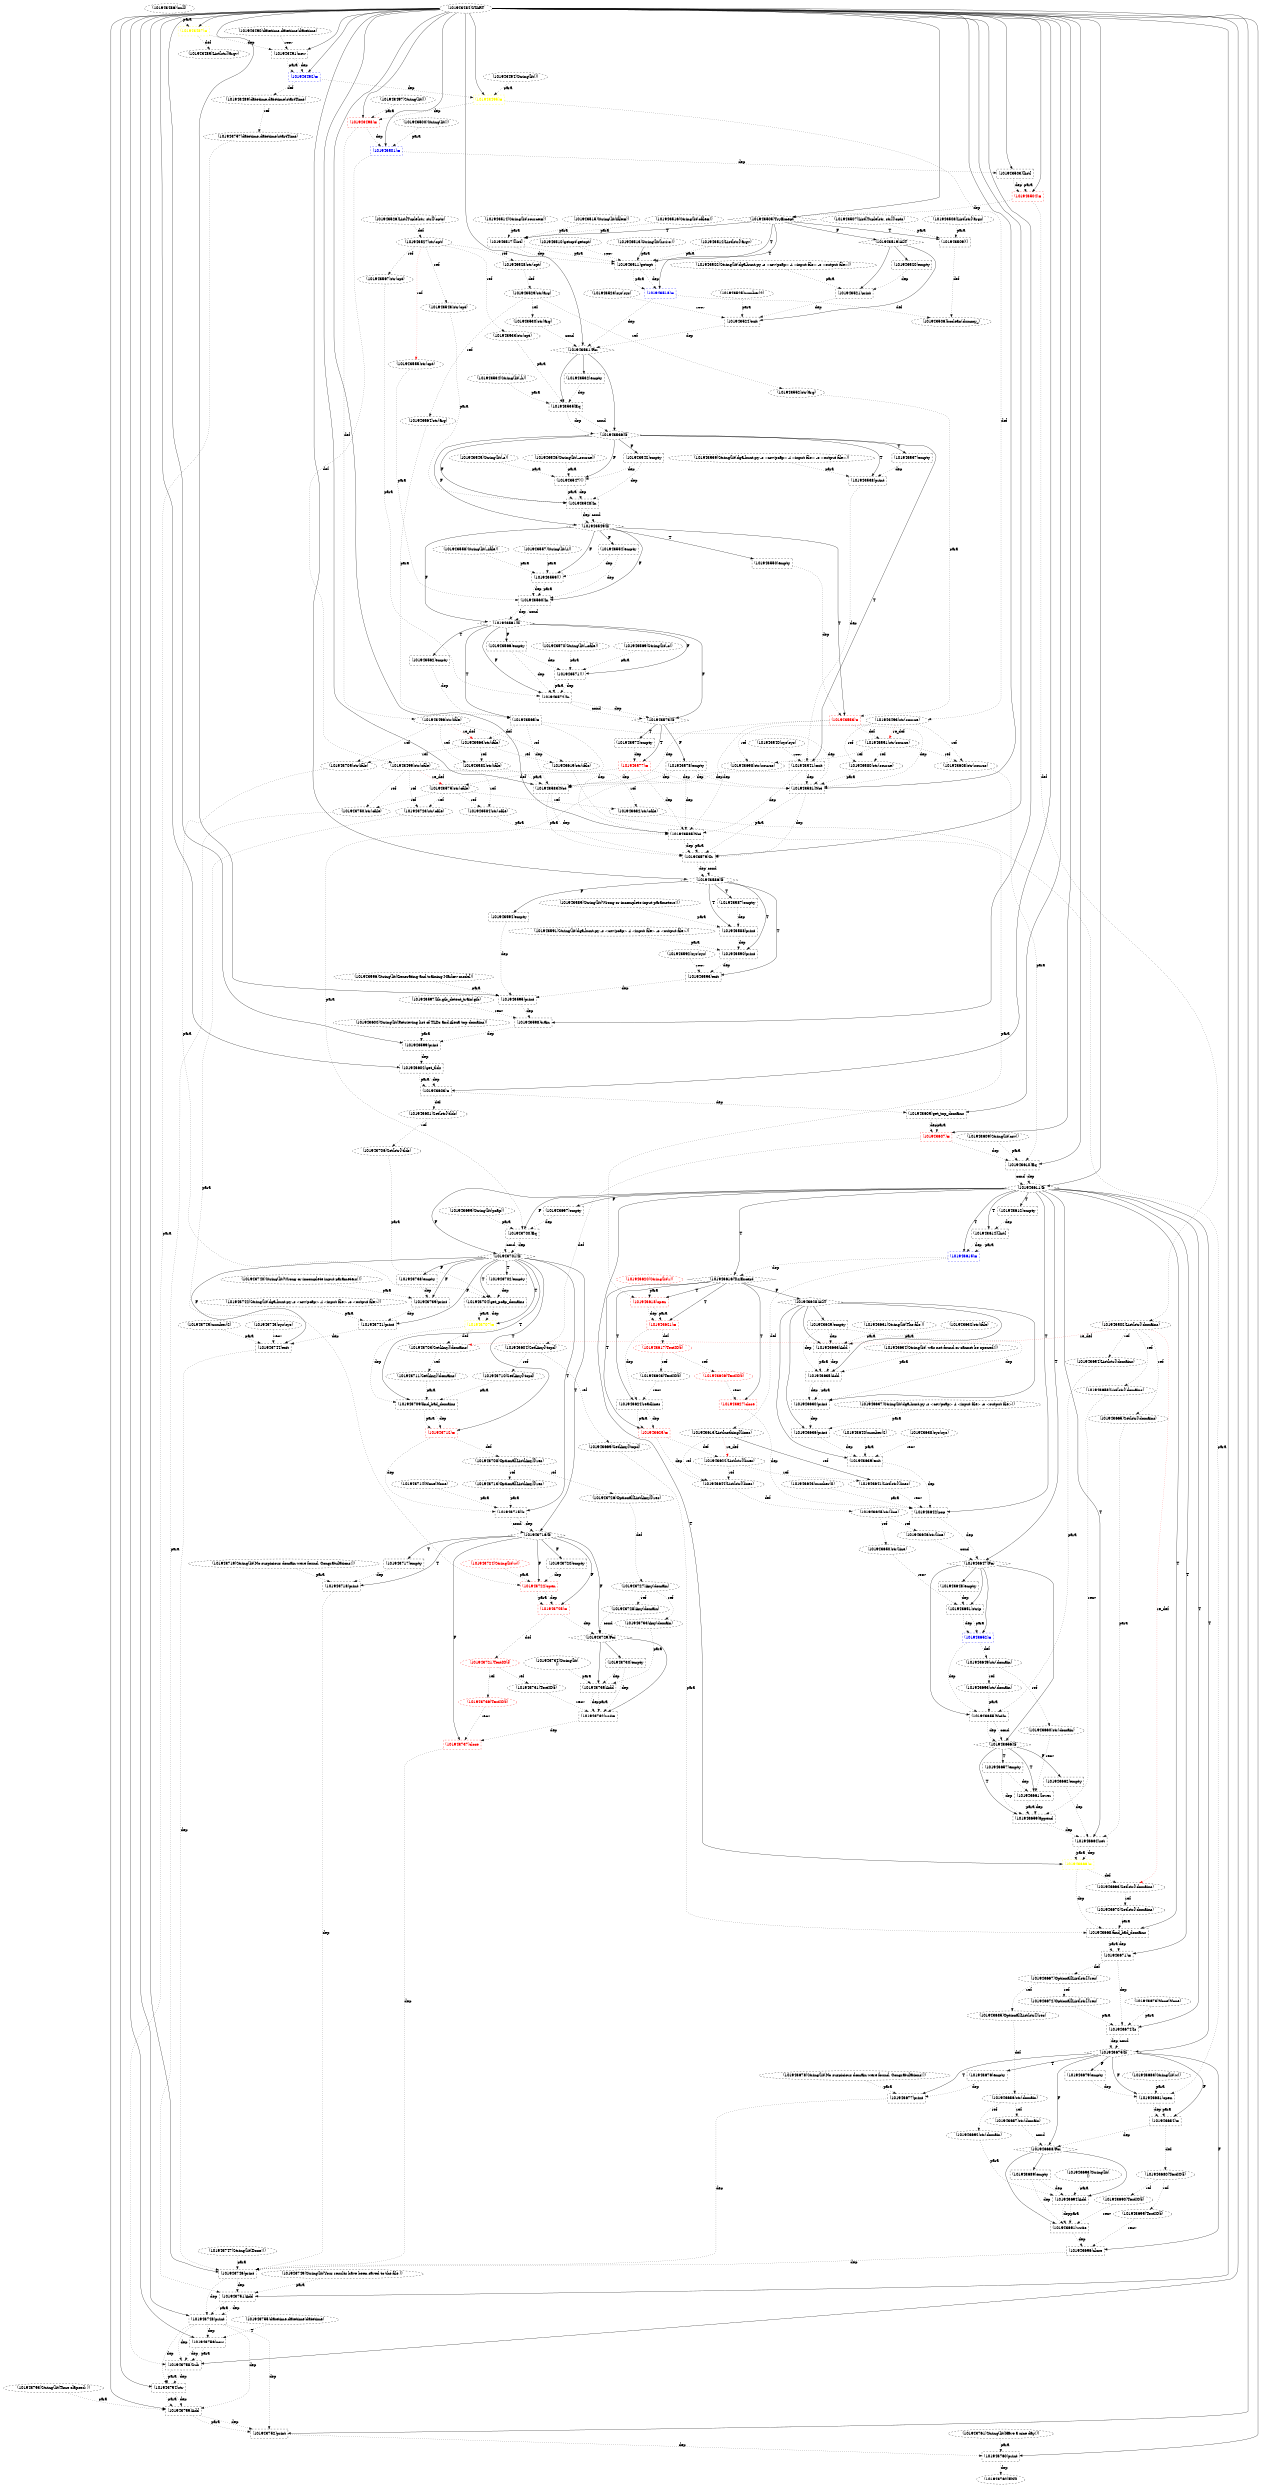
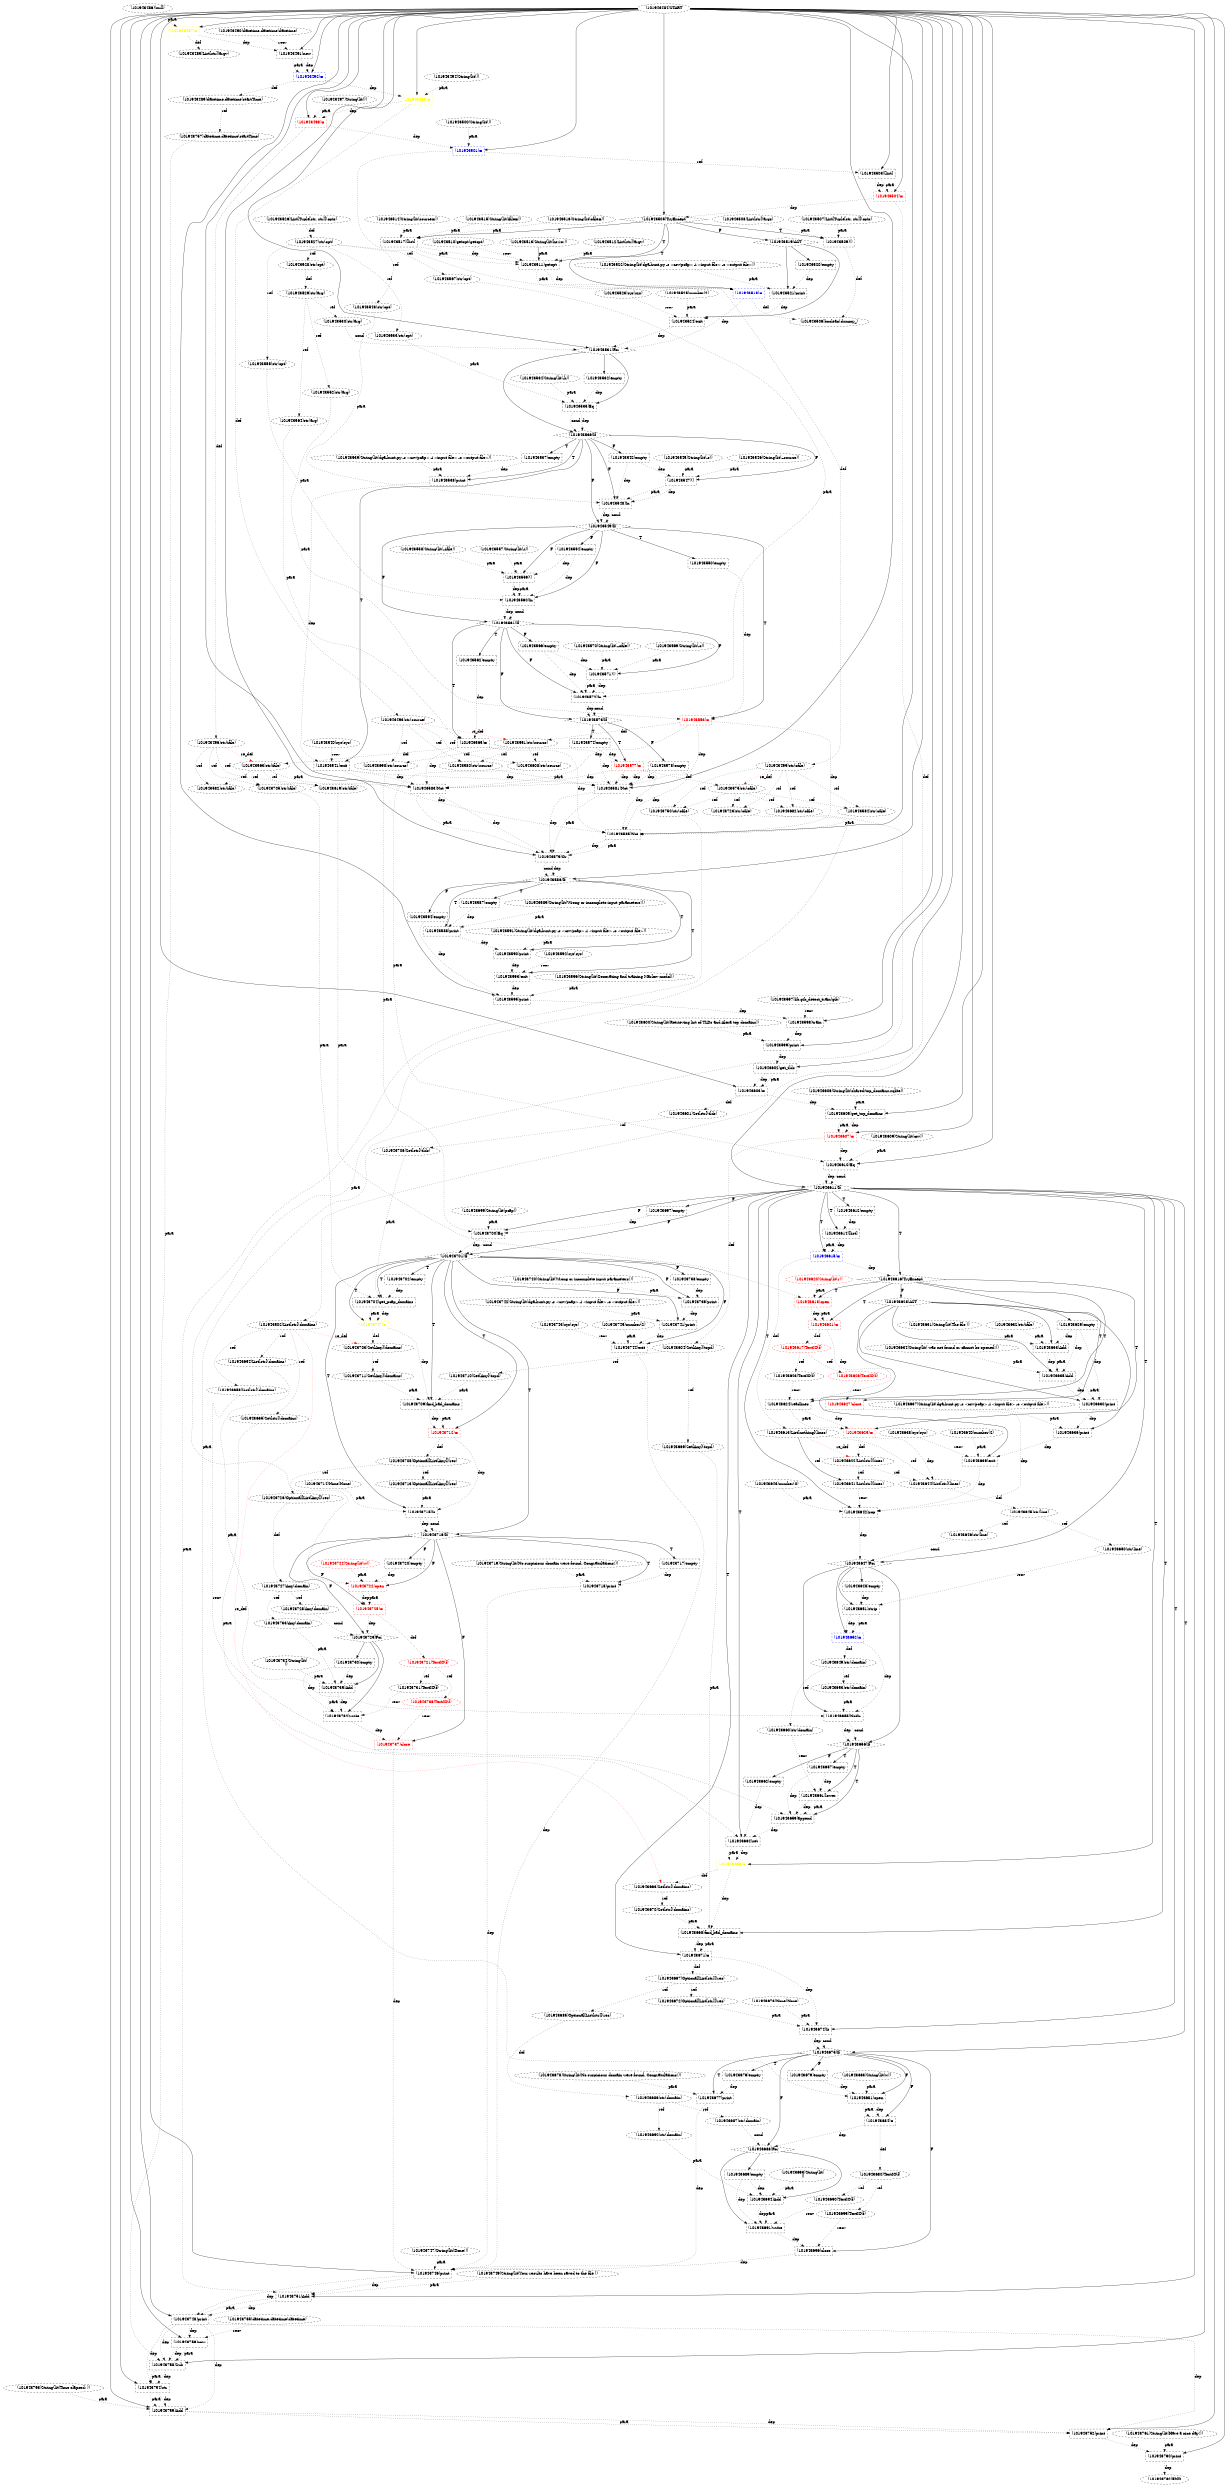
(742, 162) -> (700, 162)
(417, 302) -> (267, 294)
(529, 776) -> (338, 784)
none -> (856, 1091)
(252, 2331) -> (237, 2331)
